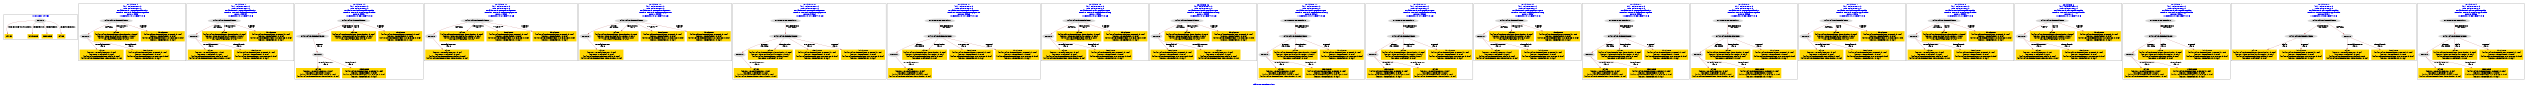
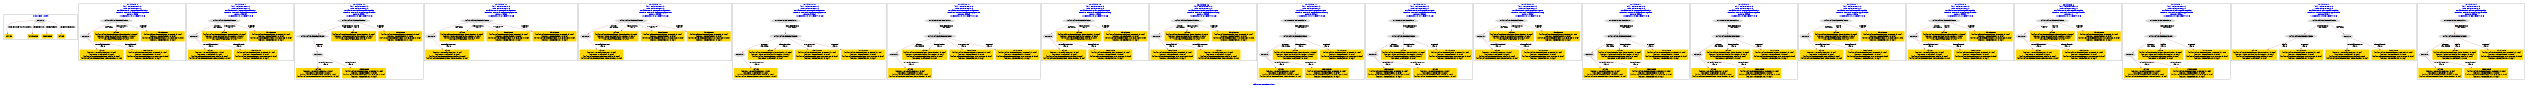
(41, 16) -> (41, 16)
